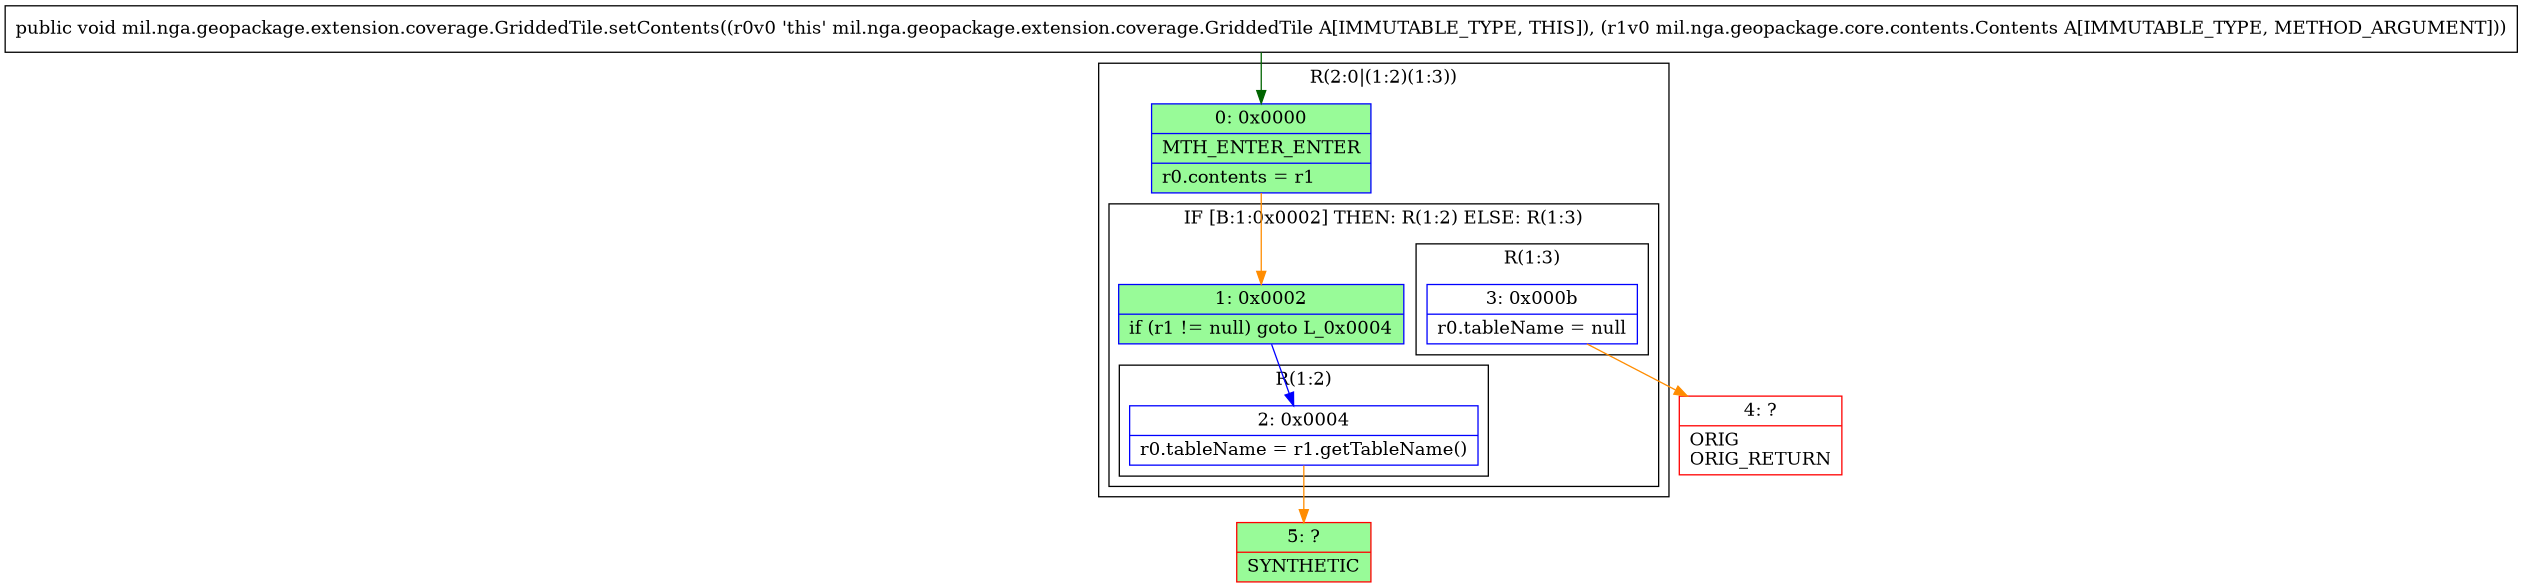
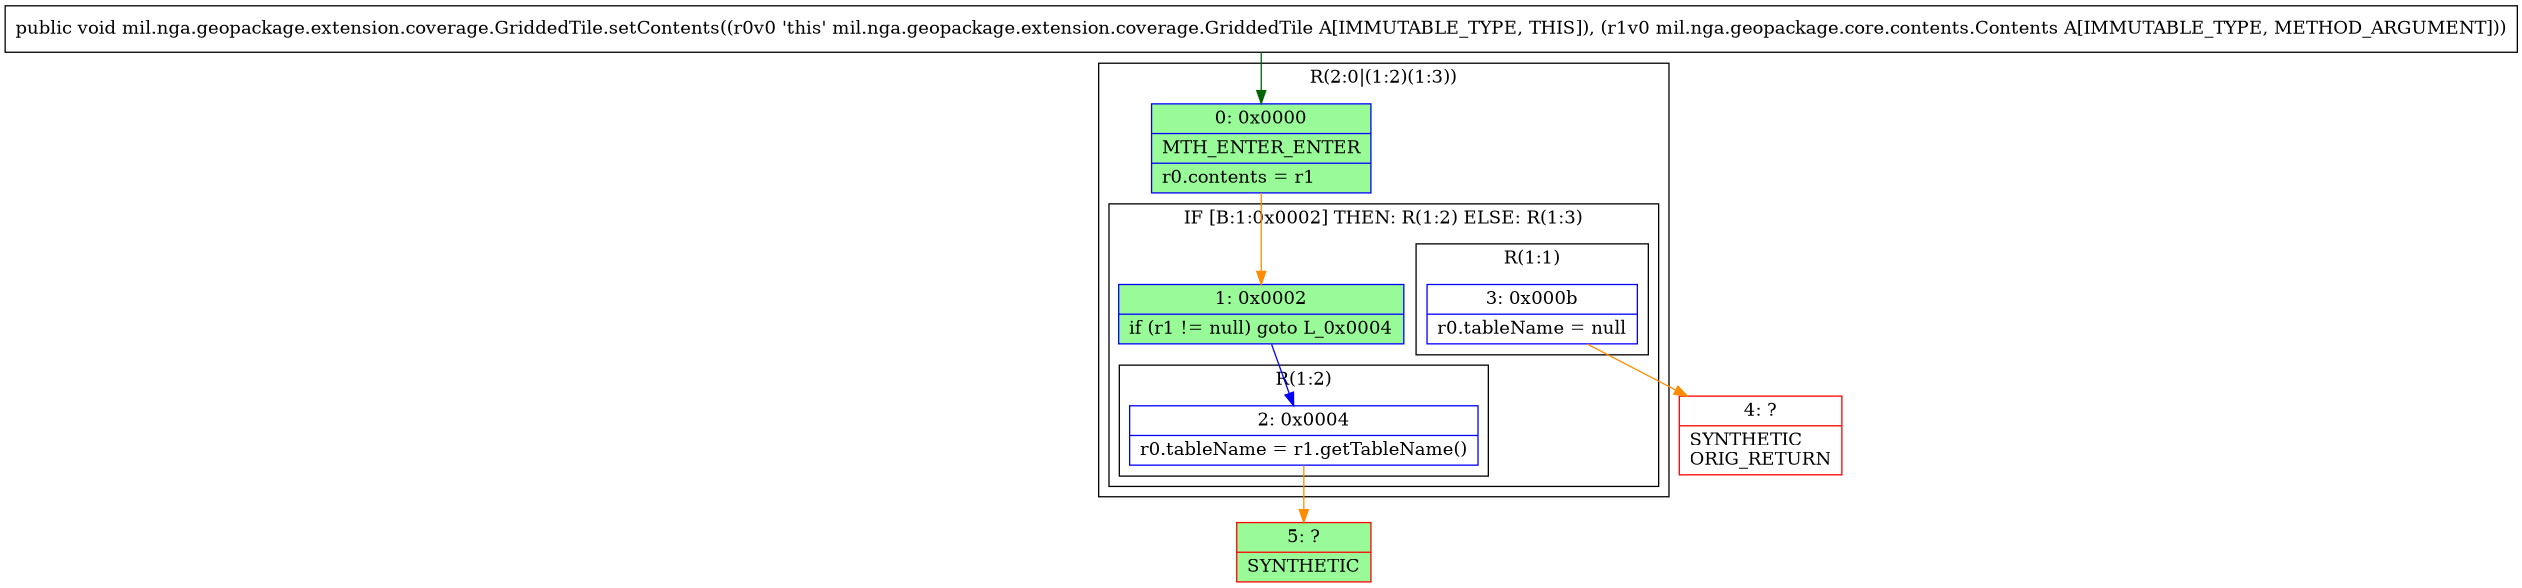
(1532, 259) -> (1532, 259)
(1715, 440) -> (1746, 440)
